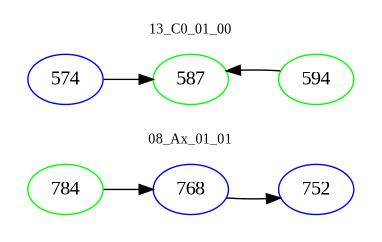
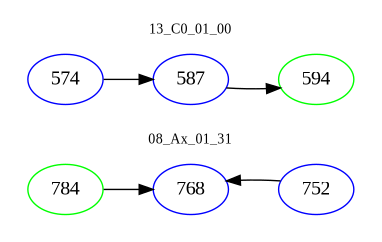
(260, 70) -> (246, 89)
(191, 79) -> (191, 79)
(191, 140) -> (191, 140)
(246, 199) -> (260, 180)
